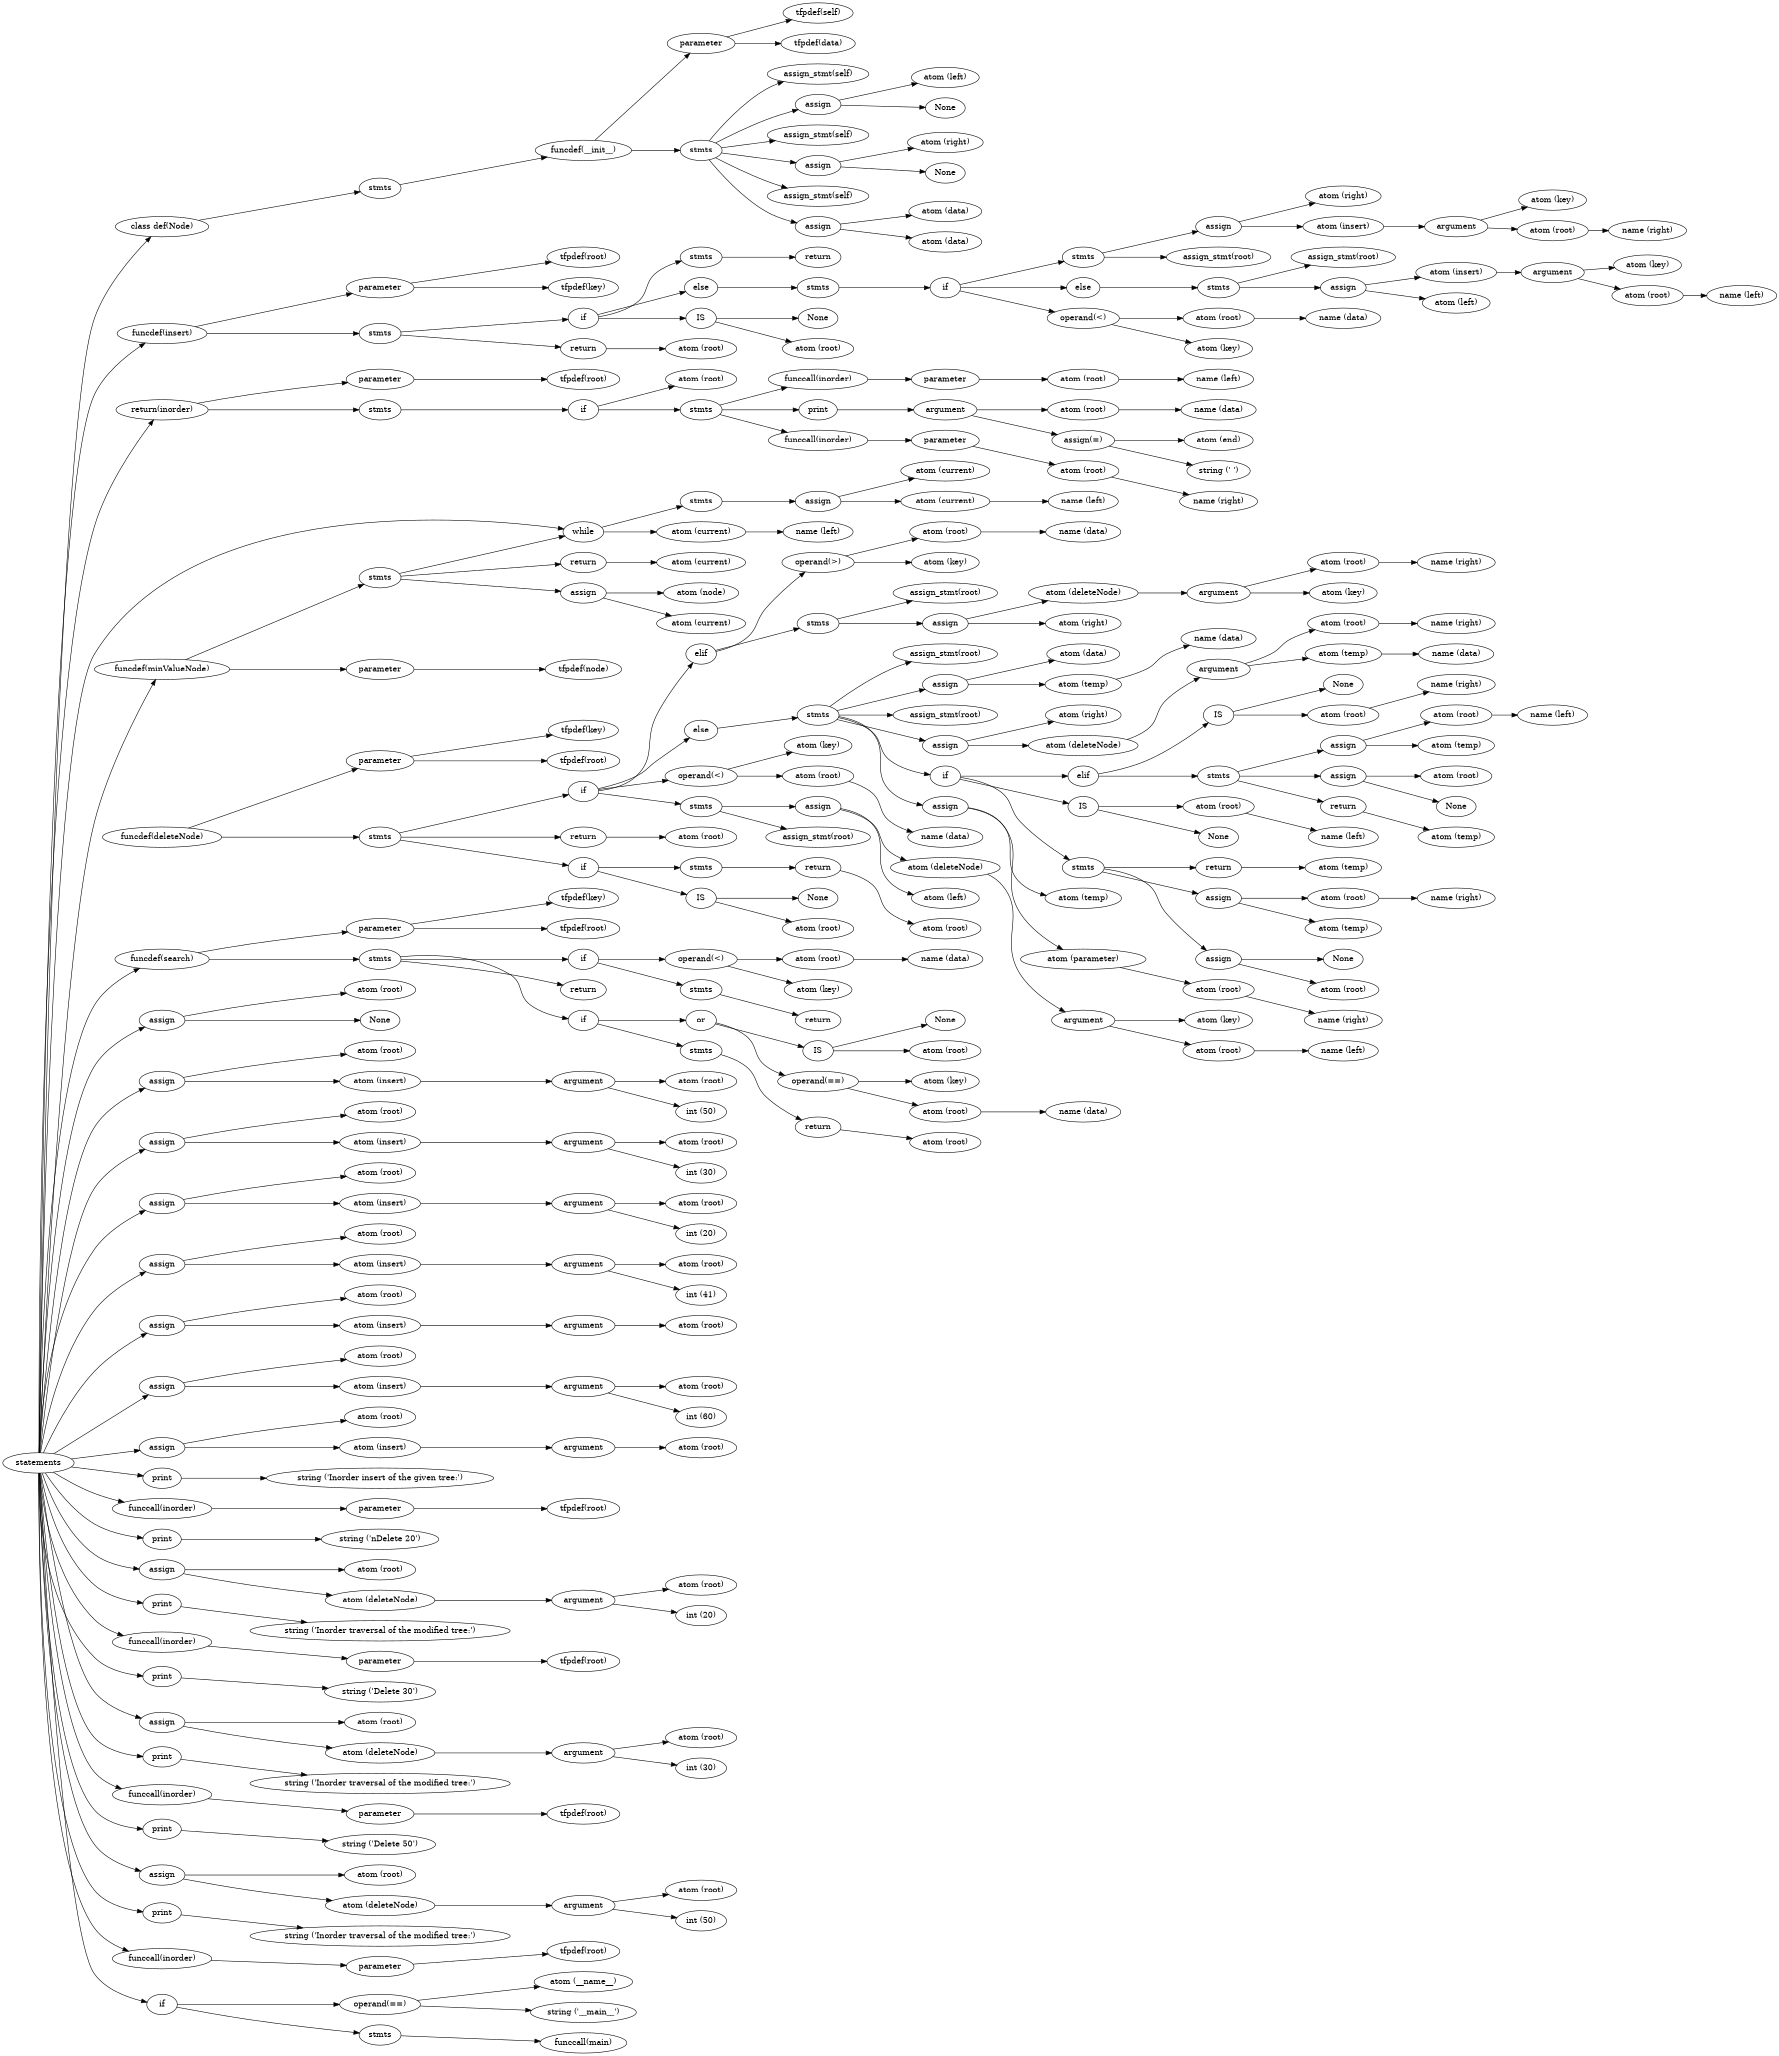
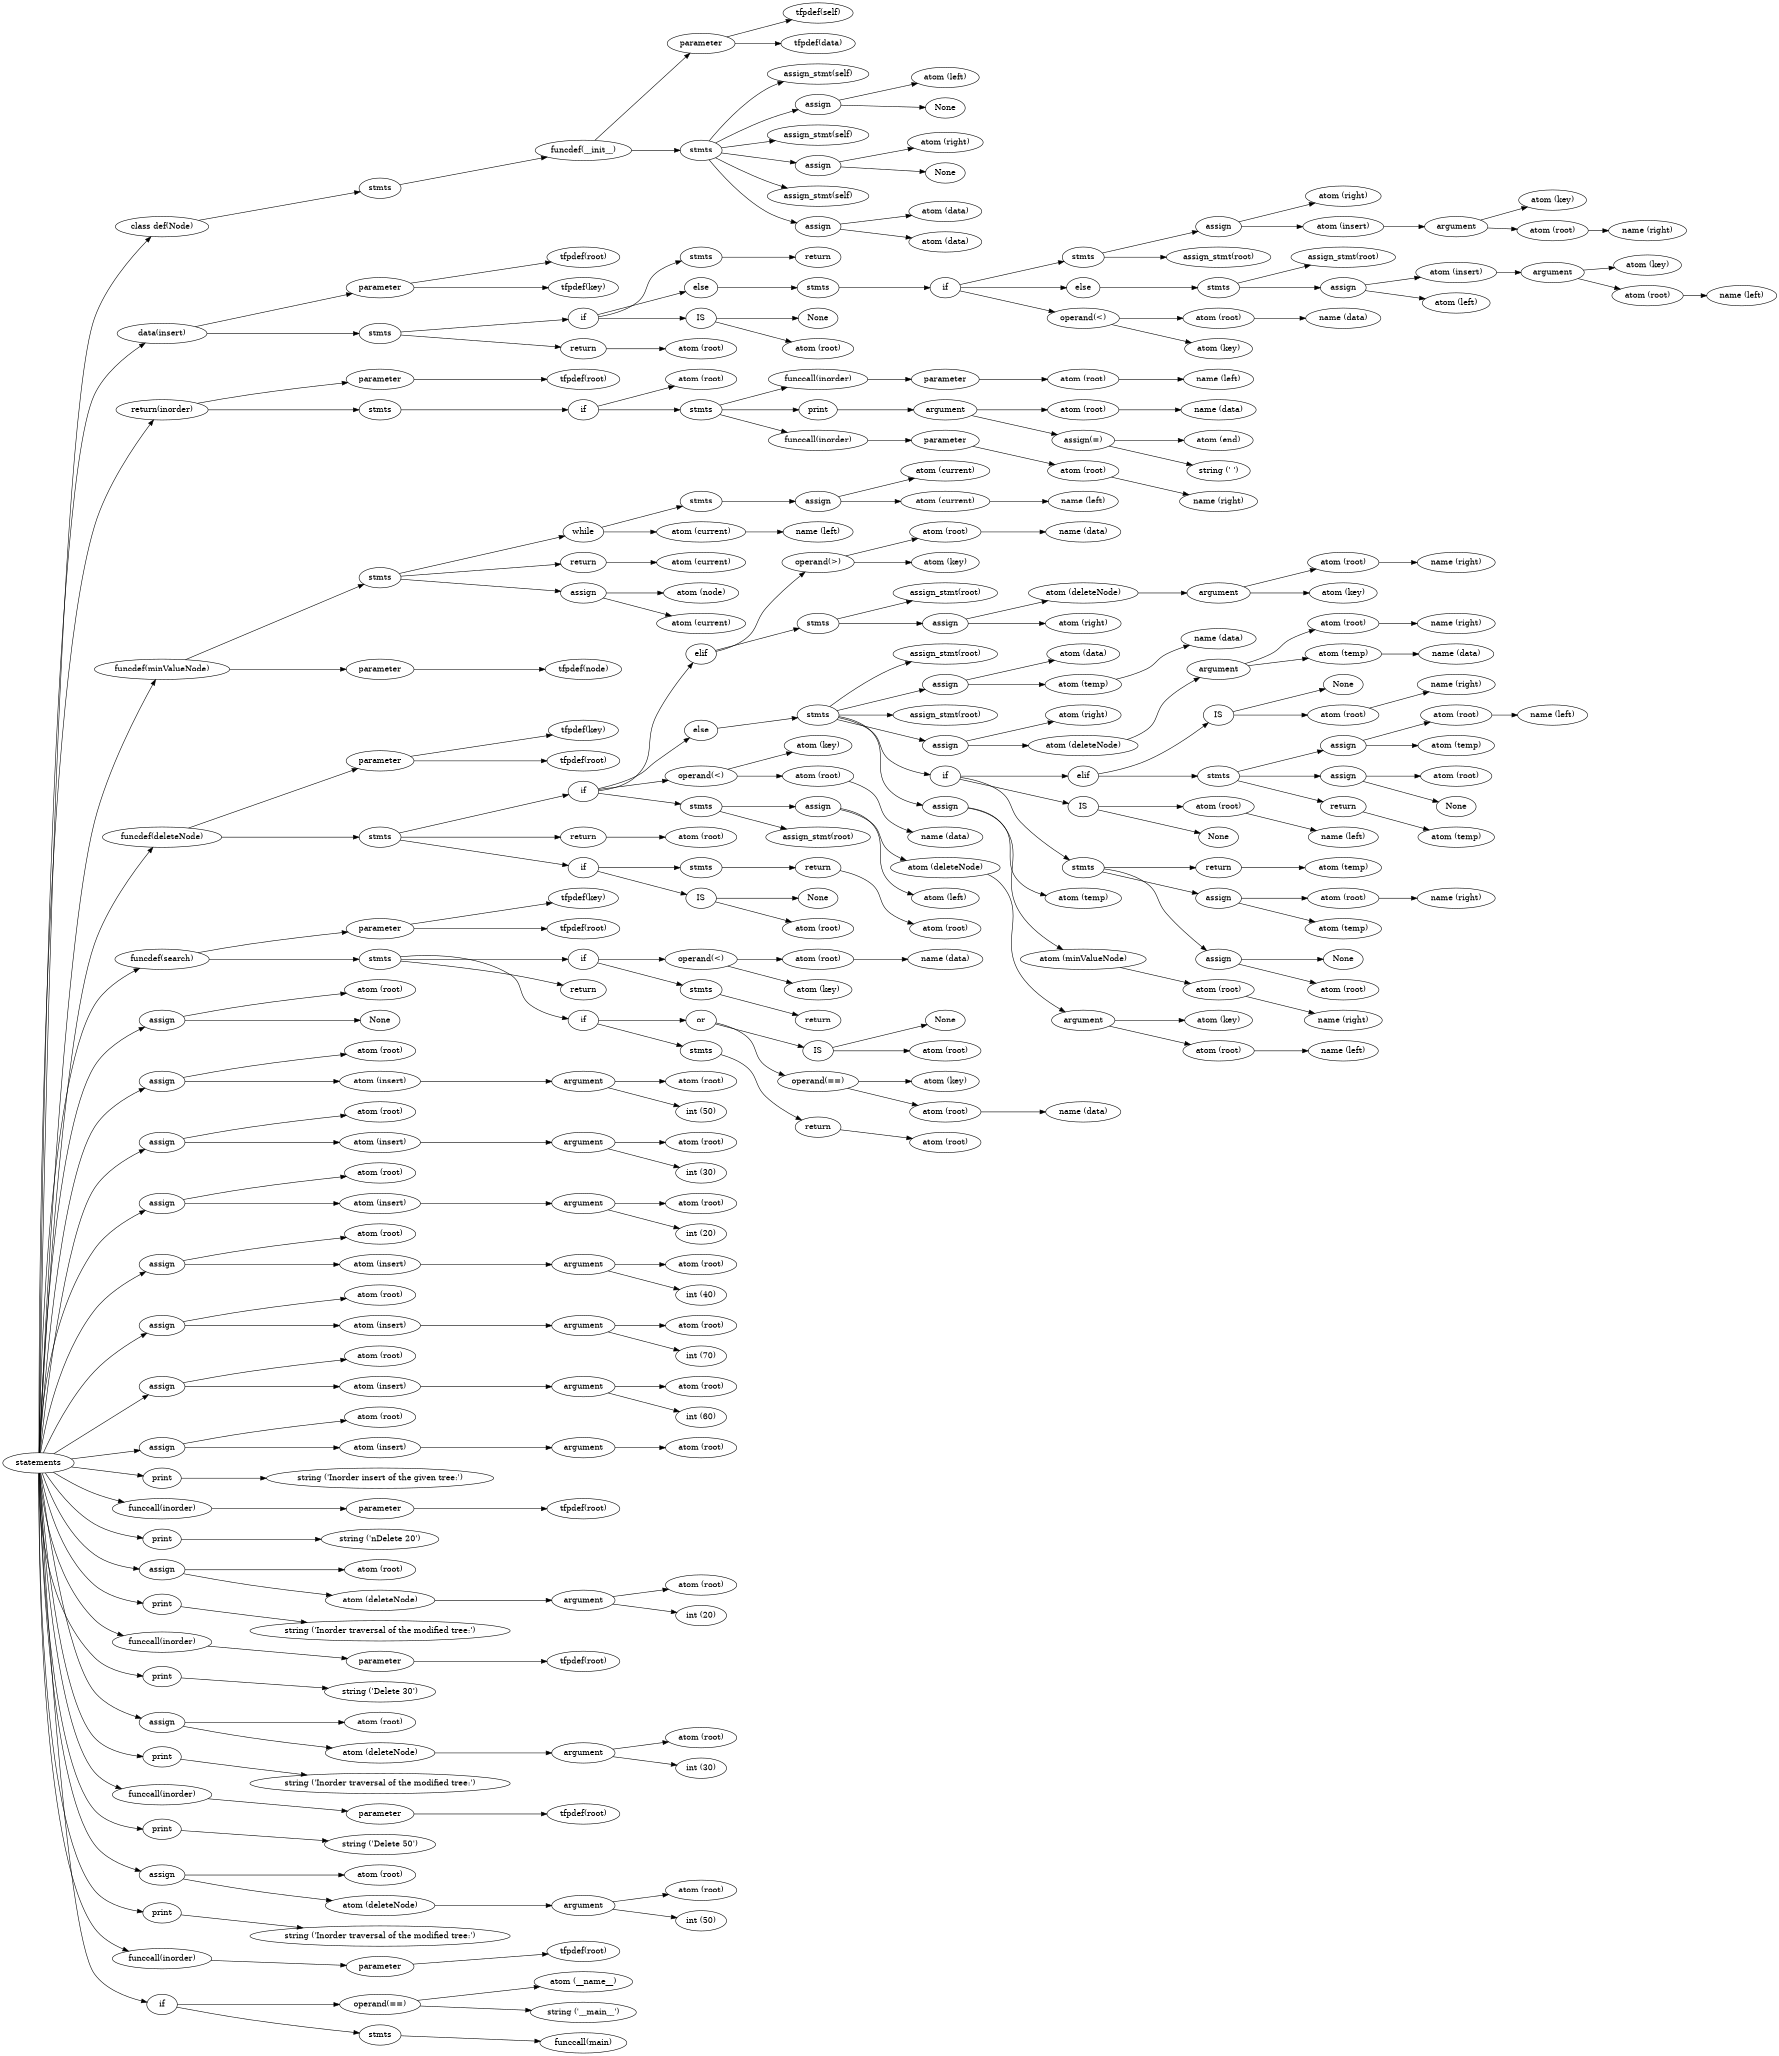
(162, 334) -> (162, 334)
(67, 800) -> (59, 1174)
(1083, 959) -> (1083, 959)
(701, 1295) -> (701, 1295)
none -> (701, 1356)
